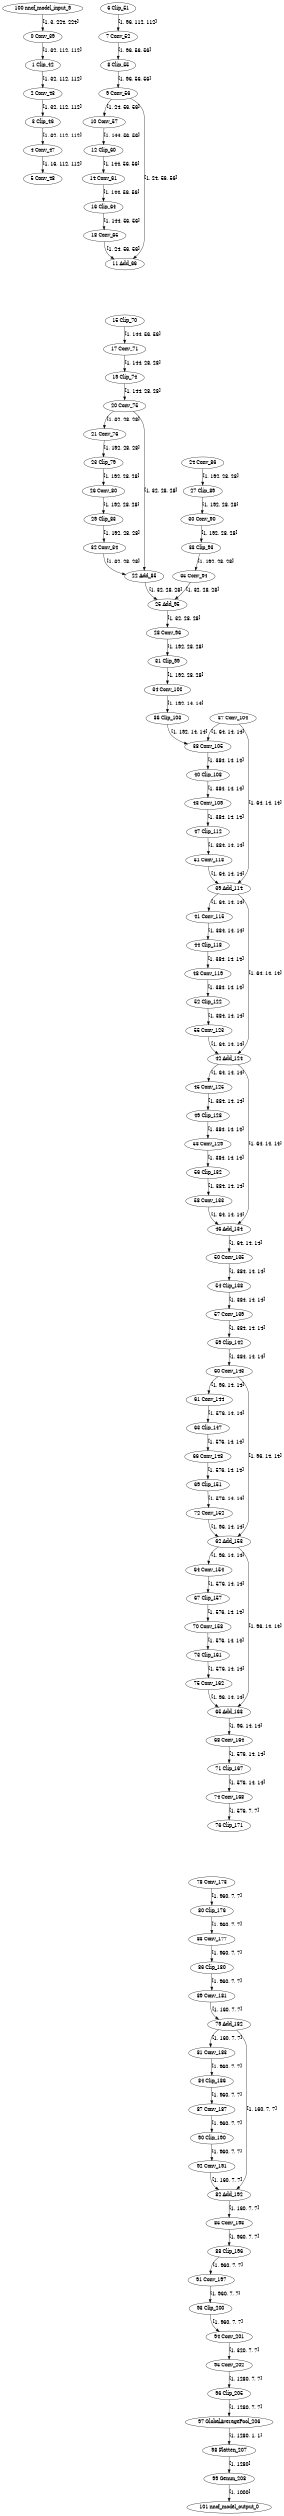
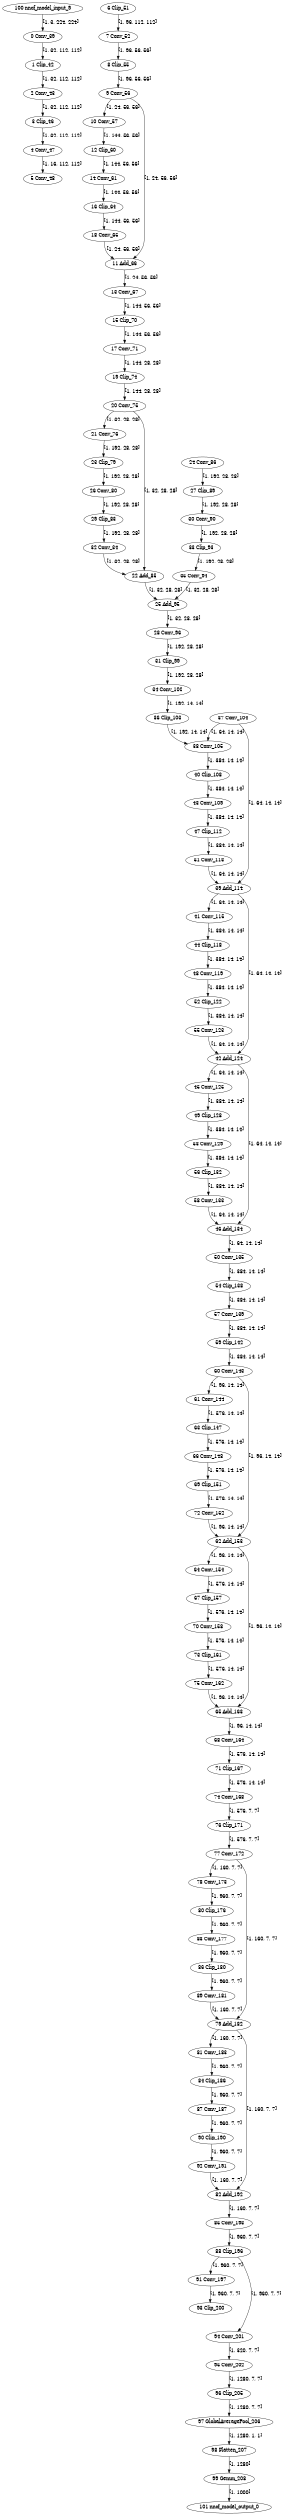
none -> (125, 292)
none -> (229, 1854)
(212, 2323) -> (251, 2293)
